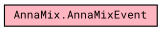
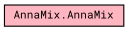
(81, 16) -> (64, 16)
